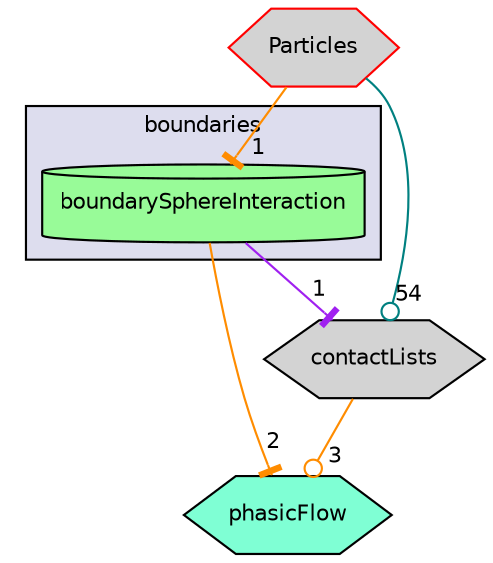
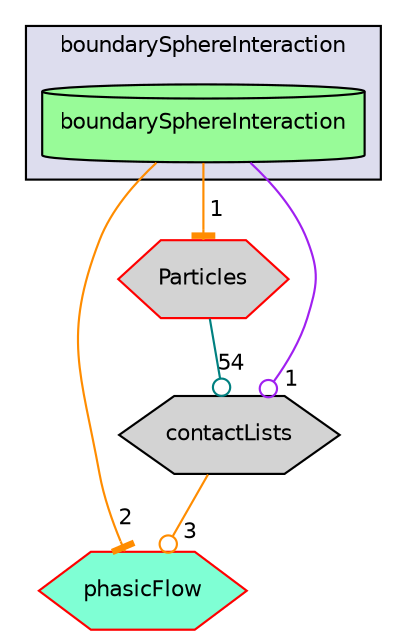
(262, 121) -> (203, 196)
(203, 127) -> (203, 47)
(285, 278) -> (315, 267)
(288, 515) -> (143, 591)
